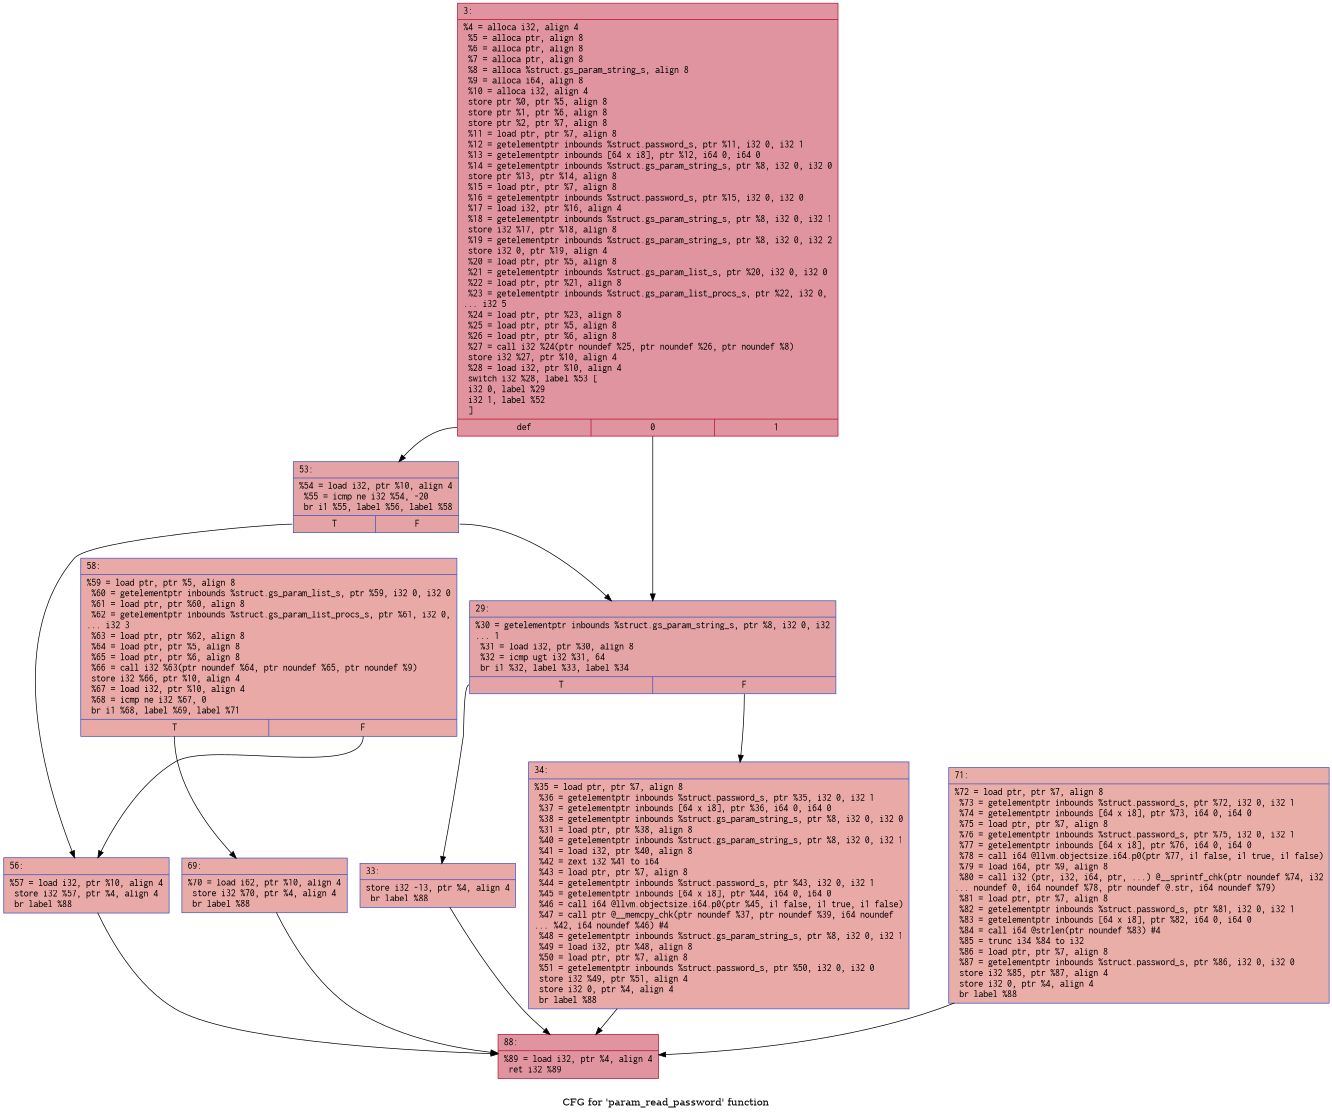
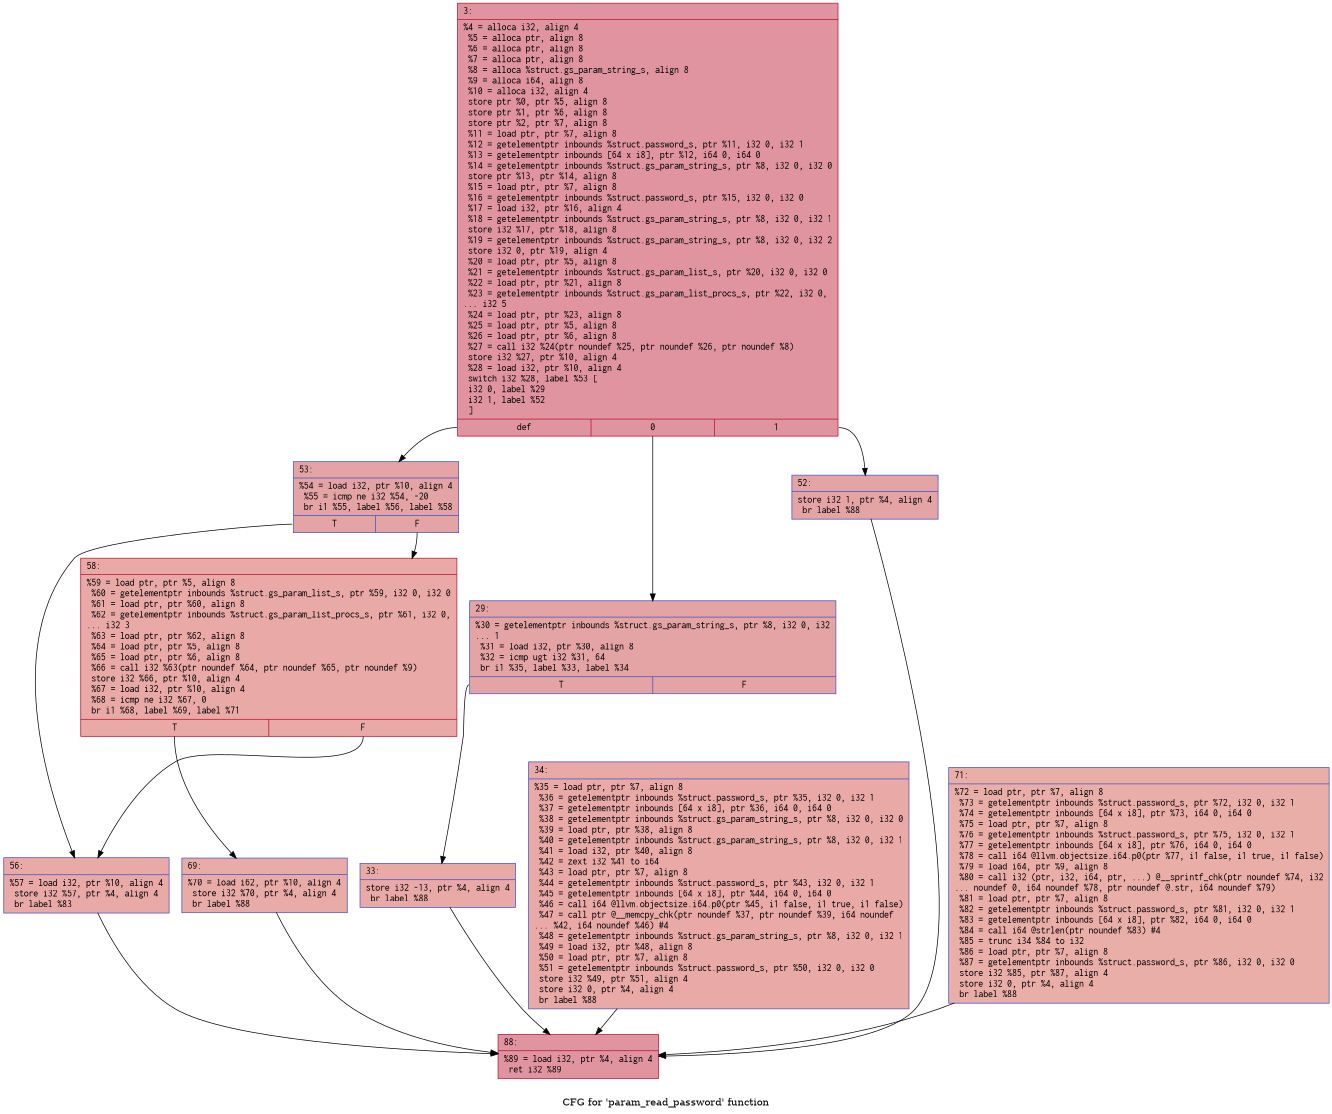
none -> (865, 497)
(539, 547) -> (416, 542)
(269, 647) -> (269, 647)
(552, 668) -> (552, 668)
(743, 725) -> none
(613, 830) -> (613, 830)
(41, 904) -> (41, 904)
